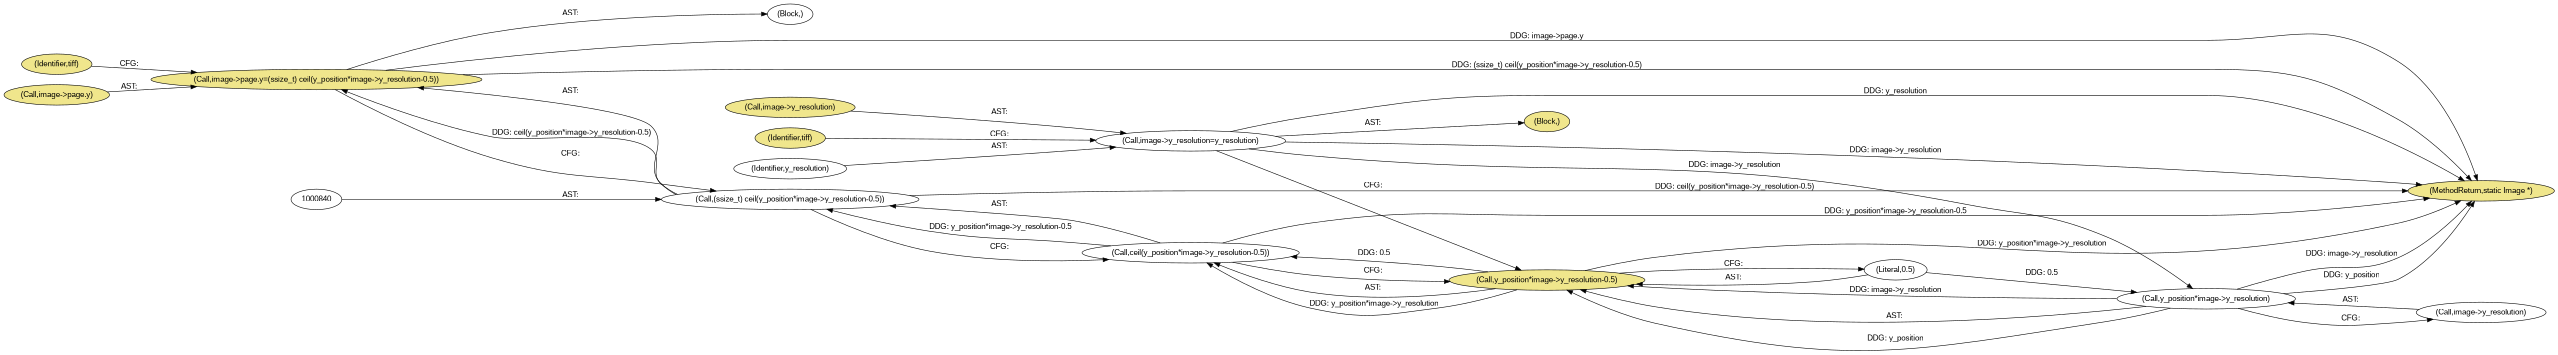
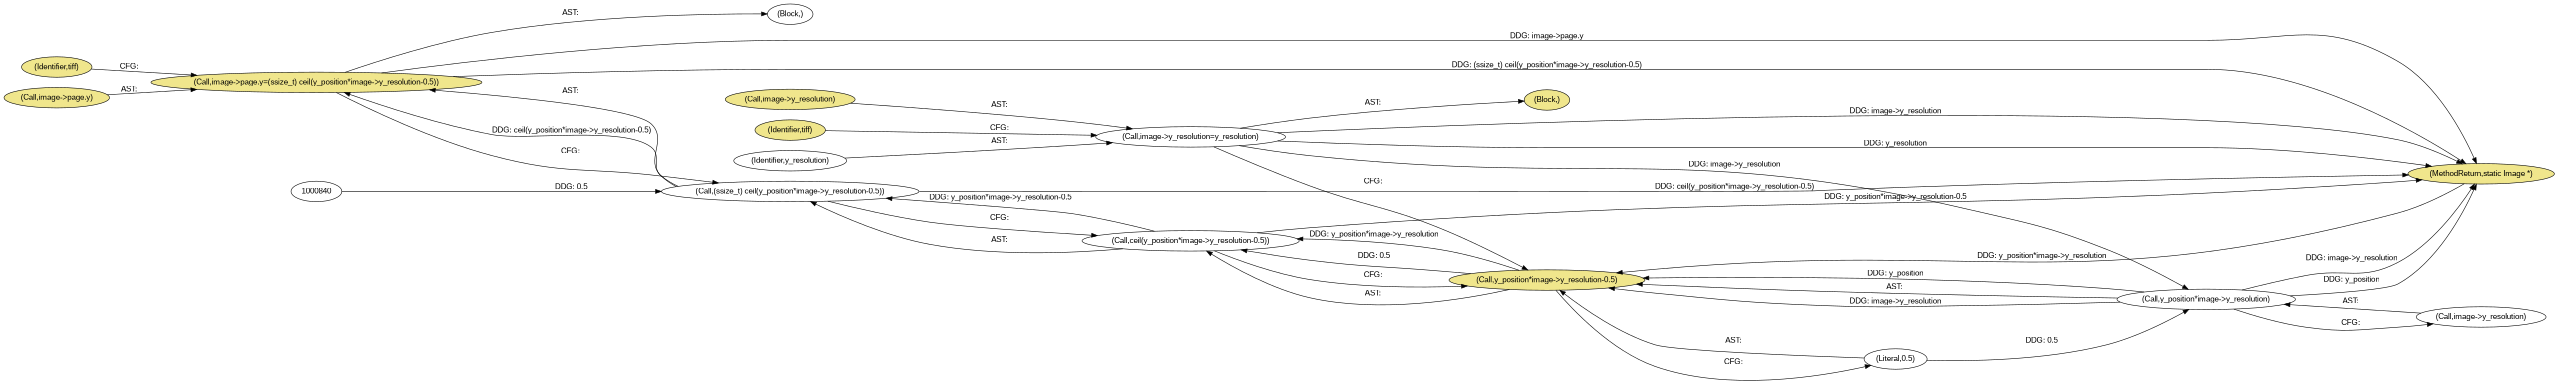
(572, 195) -> (572, 187)
(2022, 250) -> (2048, 262)
